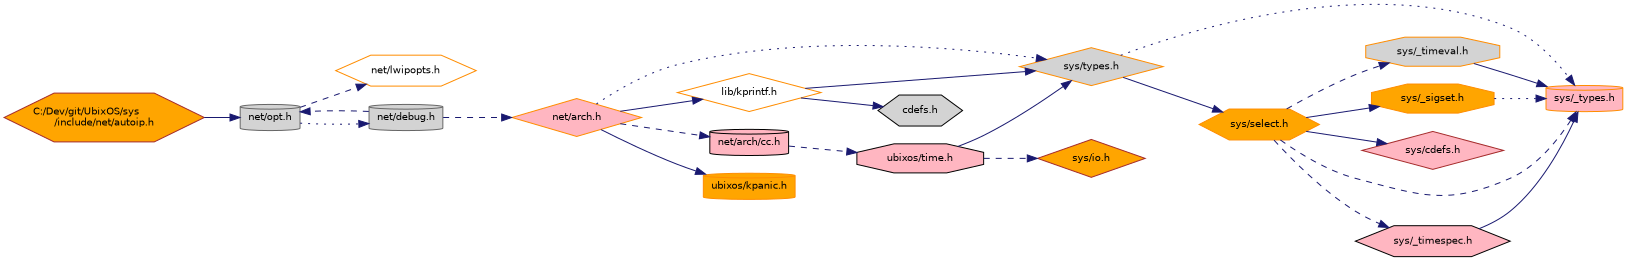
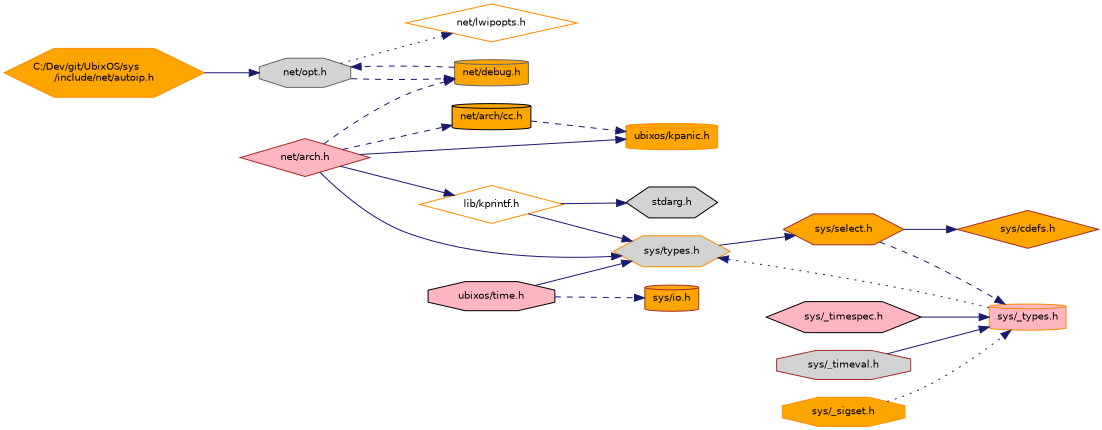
(1352, 5) -> (859, 281)
(811, 47) -> (455, 246)
(1433, 52) -> (844, 365)
(1091, 67) -> (672, 251)
(406, 71) -> (491, 23)
(1332, 85) -> none
(328, 97) -> (391, 50)
(920, 111) -> (672, 202)
(1338, 113) -> none
(104, 118) -> (104, 73)
(270, 118) -> (305, 73)
(406, 118) -> (491, 73)
(472, 118) -> (381, 107)
(577, 118) -> (305, 158)
(329, 124) -> (398, 80)
(1259, 124) -> (844, 229)
(749, 142) -> (491, 117)
(818, 149) -> (573, 126)
(1433, 150) -> (1028, 229)
(1091, 158) -> (672, 298)
(1323, 187) -> none
